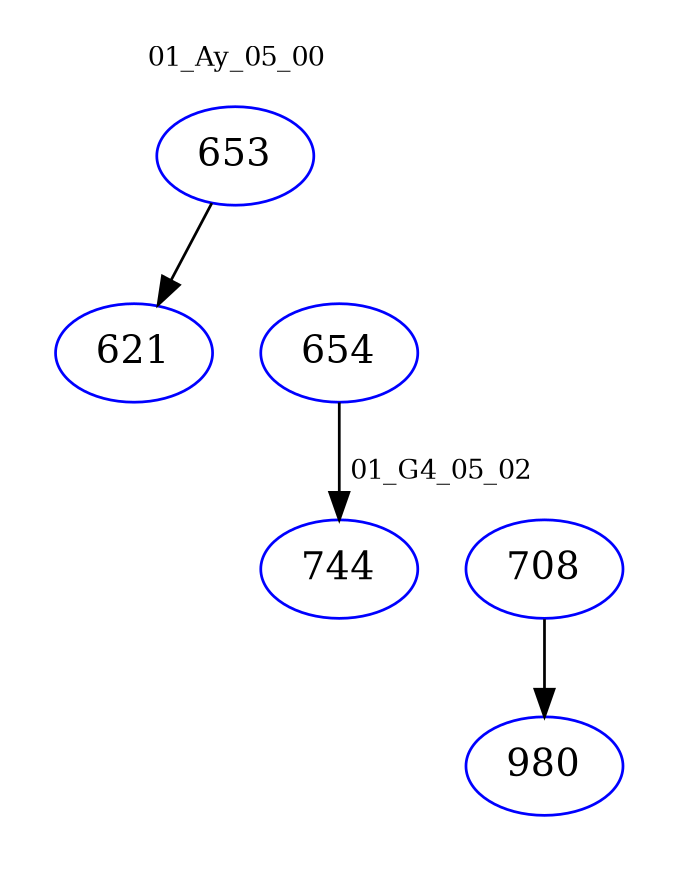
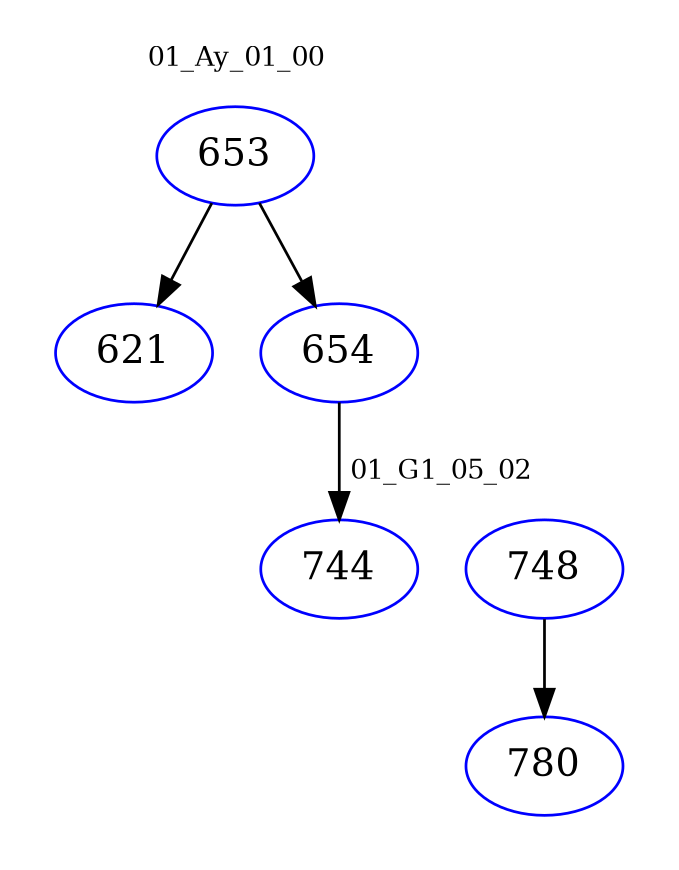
(237, 59) -> (237, 59)
none -> (281, 242)
(442, 472) -> (442, 472)
(544, 569) -> (544, 569)
(544, 766) -> (544, 766)
